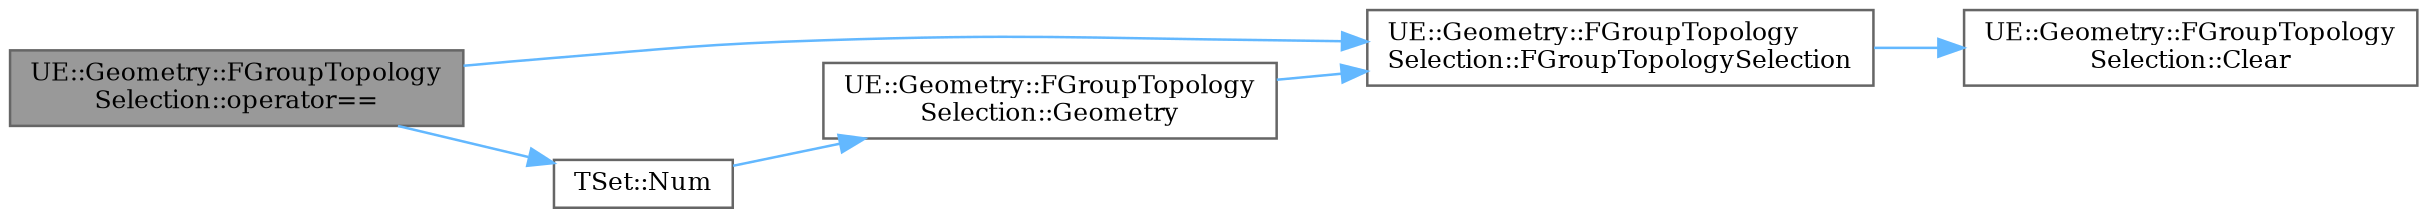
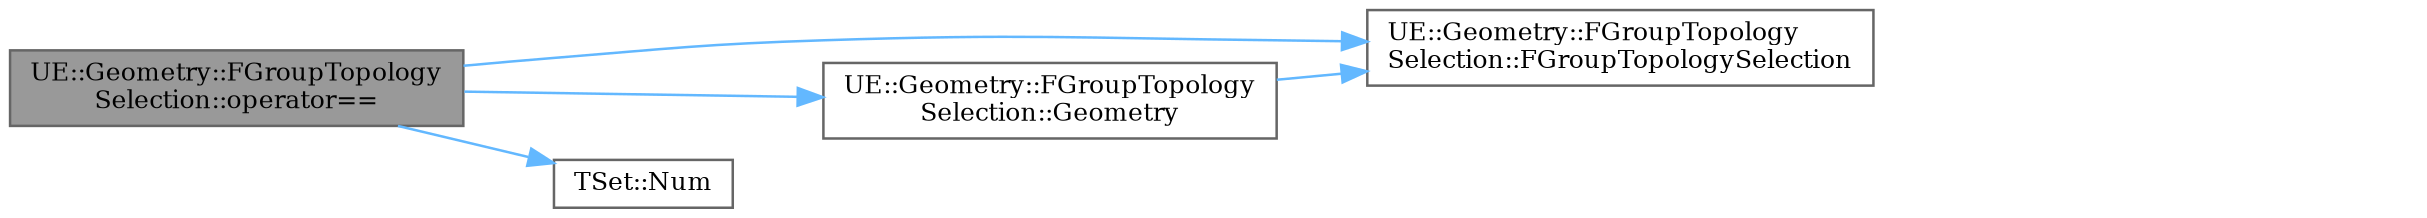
(2191, 48) -> none
(787, 155) -> (631, 94)
